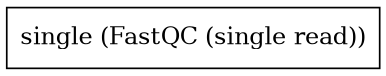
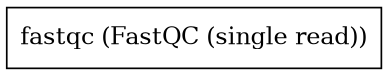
(193, 38) -> (194, 38)
